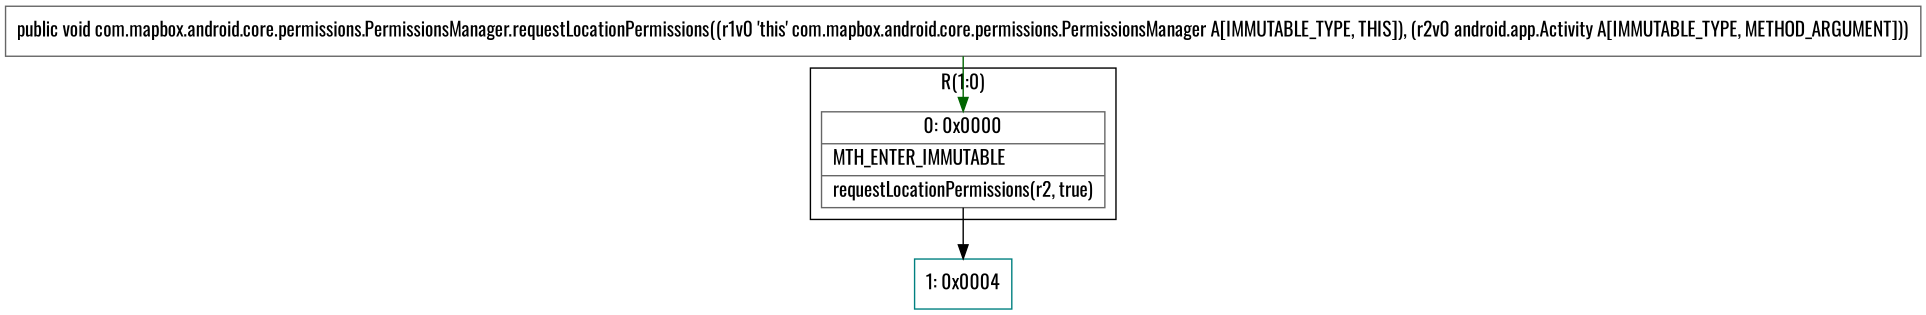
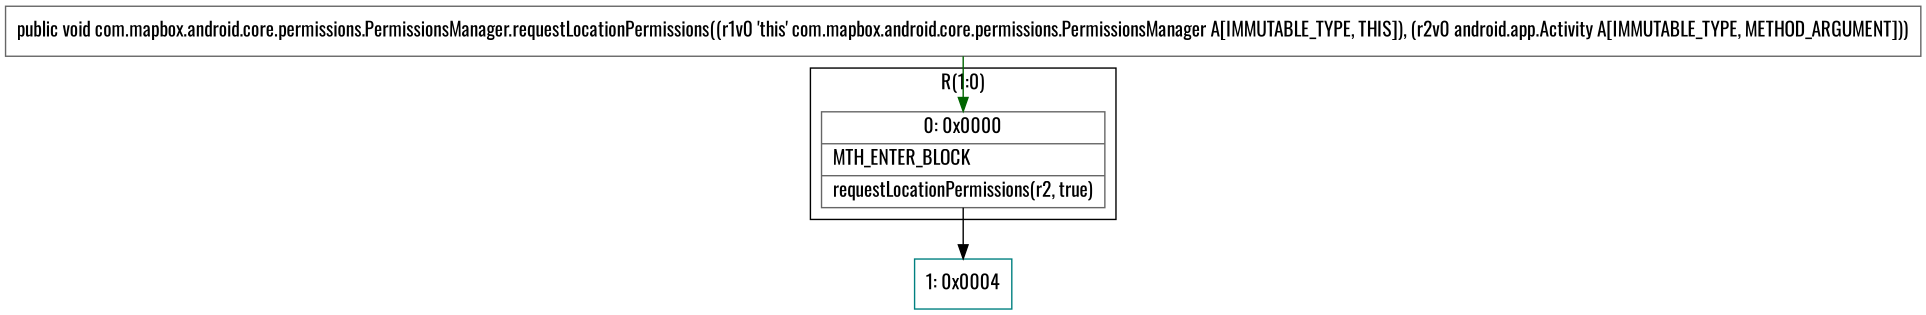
(919, 159) -> (902, 159)
